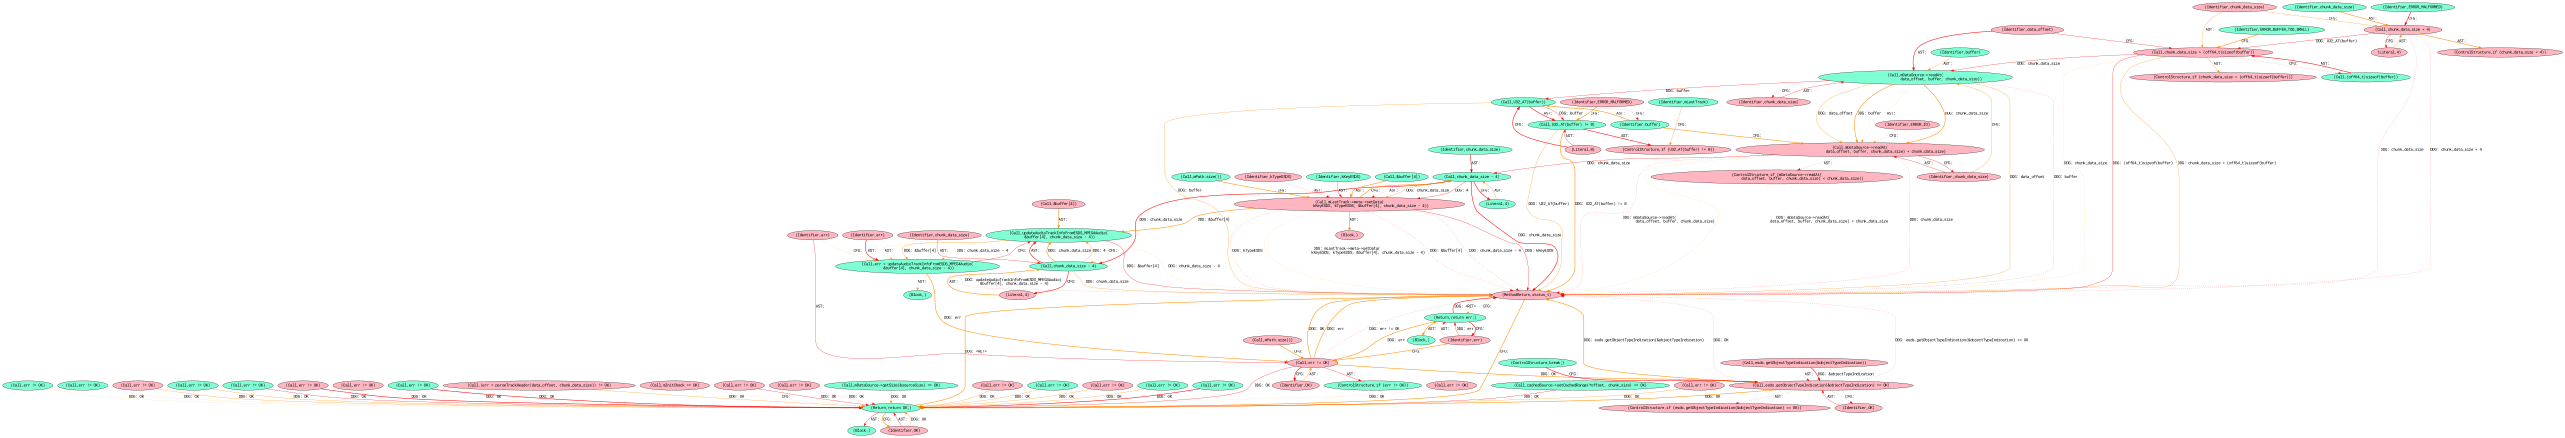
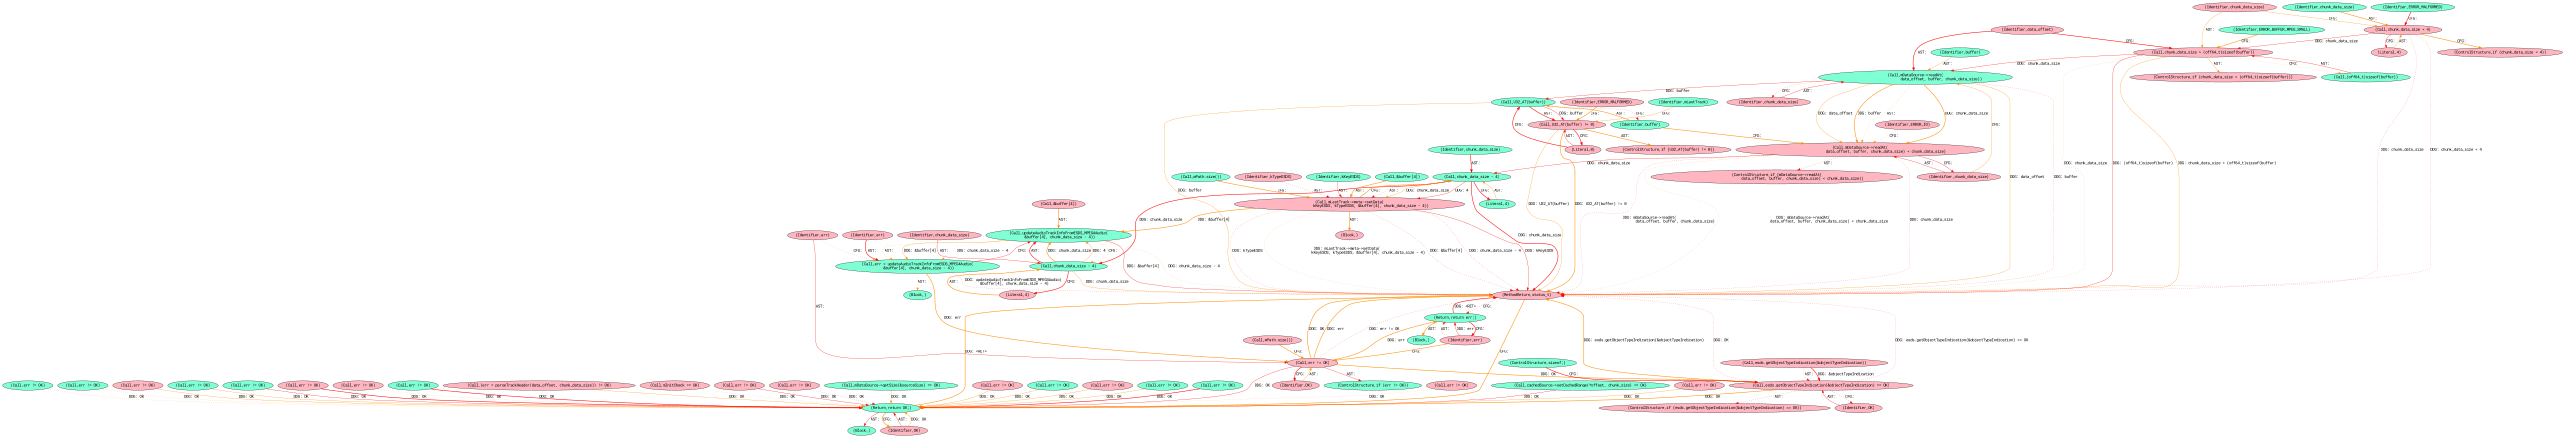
(2272, 30) -> (2272, 30)
(2111, 41) -> (2111, 41)
(2336, 41) -> (2336, 41)
(2463, 41) -> (2463, 41)
(2303, 62) -> (2303, 62)
(2285, 65) -> (2285, 65)
(1567, 125) -> (1567, 125)
(1676, 125) -> (1638, 117)
none -> (1578, 135)
(1616, 137) -> (1616, 137)
(1485, 304) -> (1485, 304)
(1538, 363) -> (1538, 363)
(787, 397) -> (787, 397)
